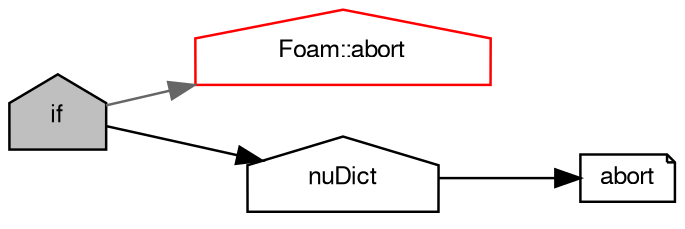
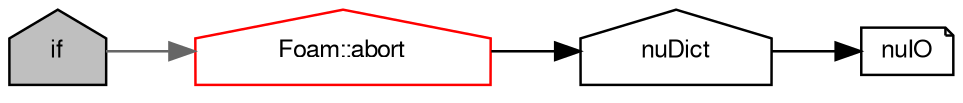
(172, 141) -> (523, 51)
(628, 178) -> (907, 51)
